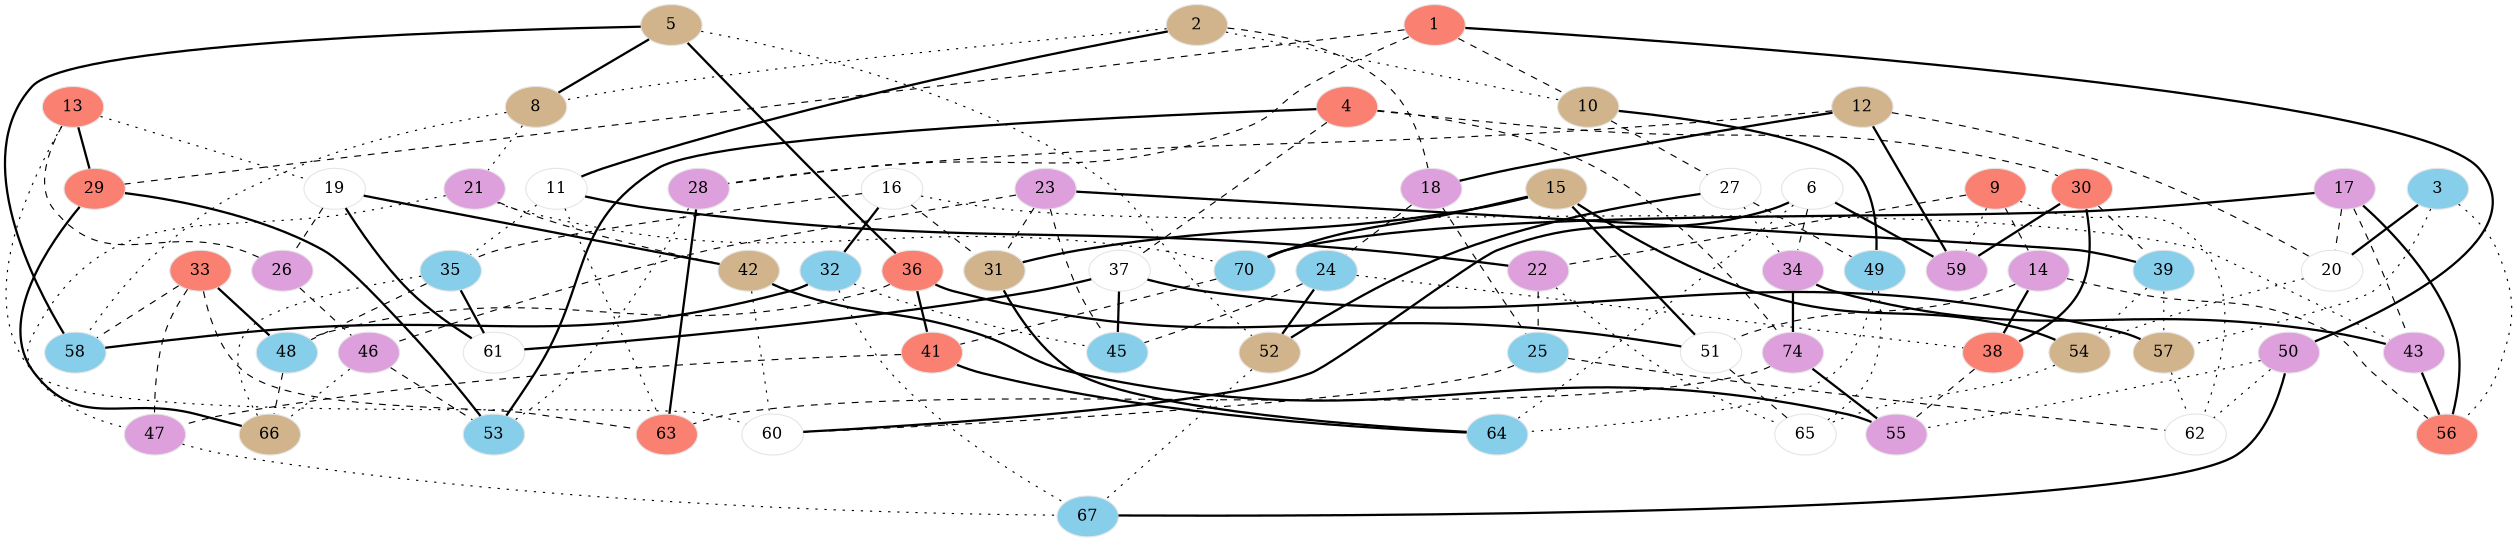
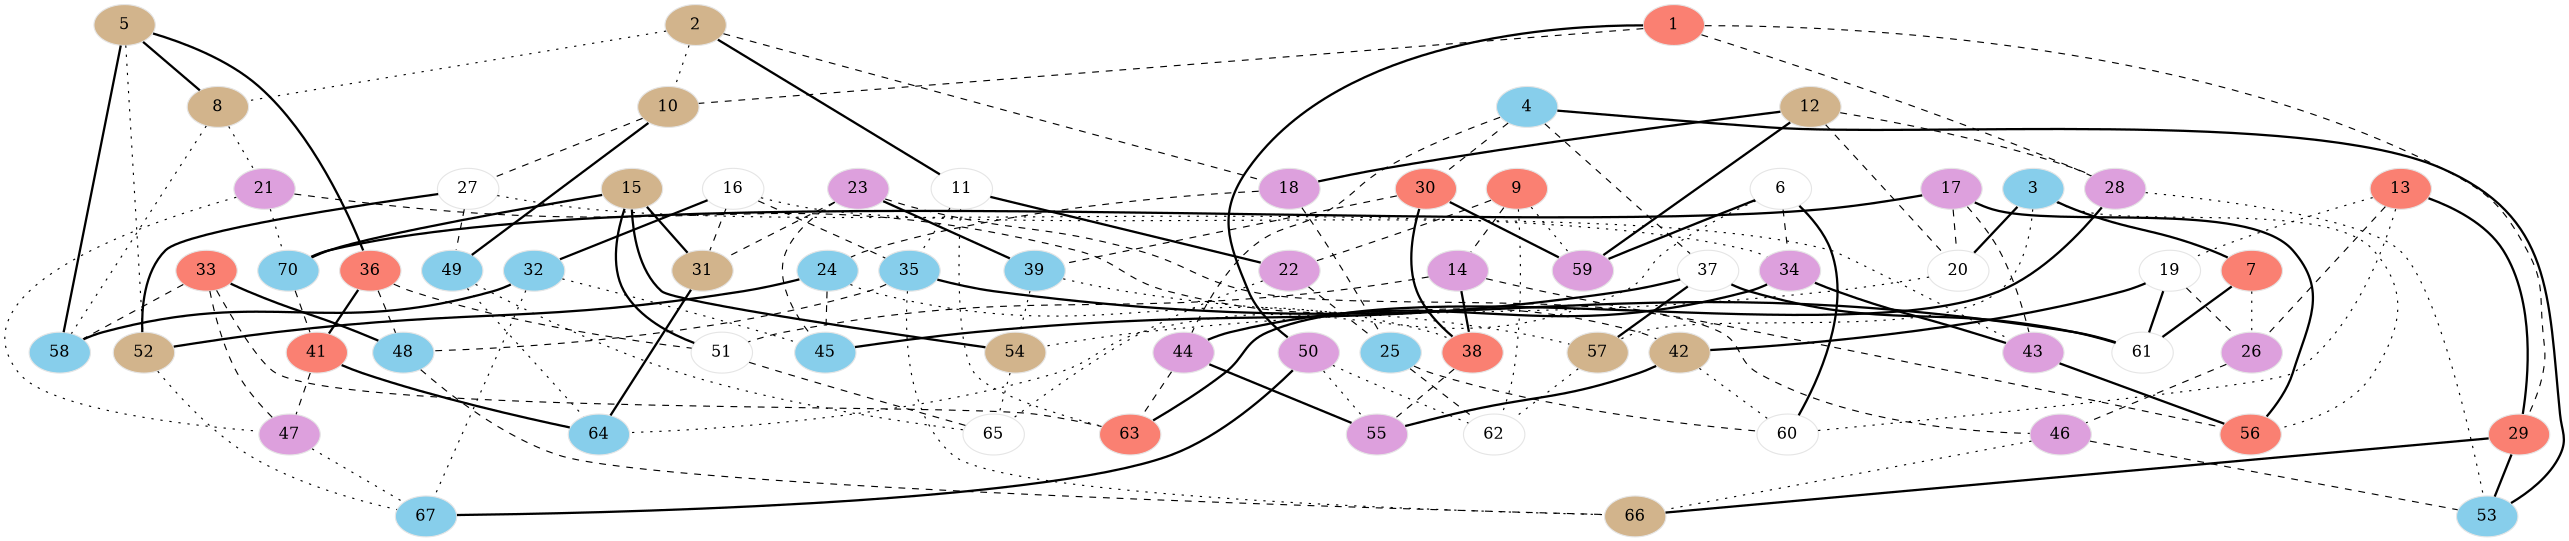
(1347, 107) -> (1527, 107)
none -> (2252, 271)
(1326, 325) -> (533, 323)
(1793, 353) -> (1184, 353)
